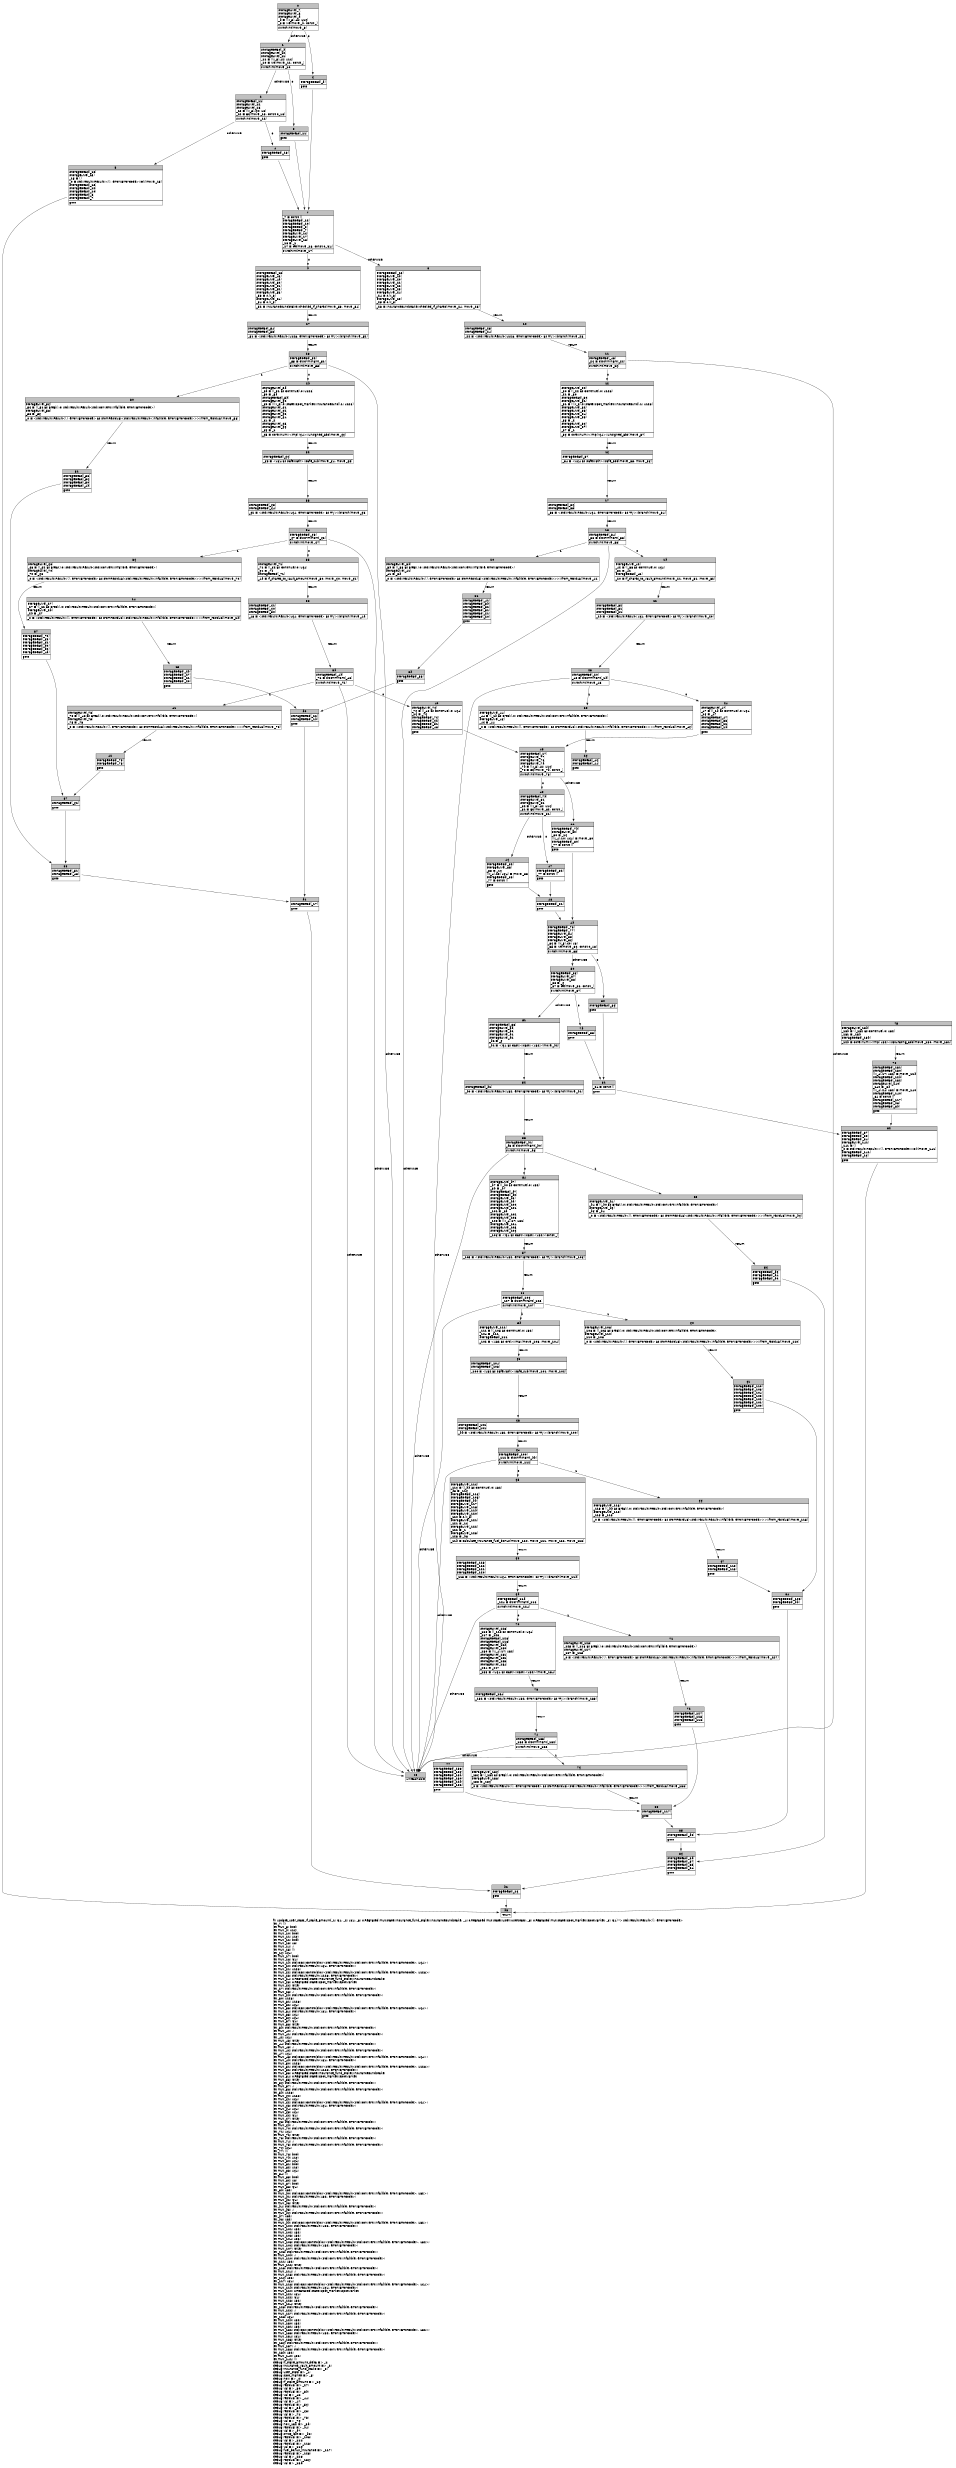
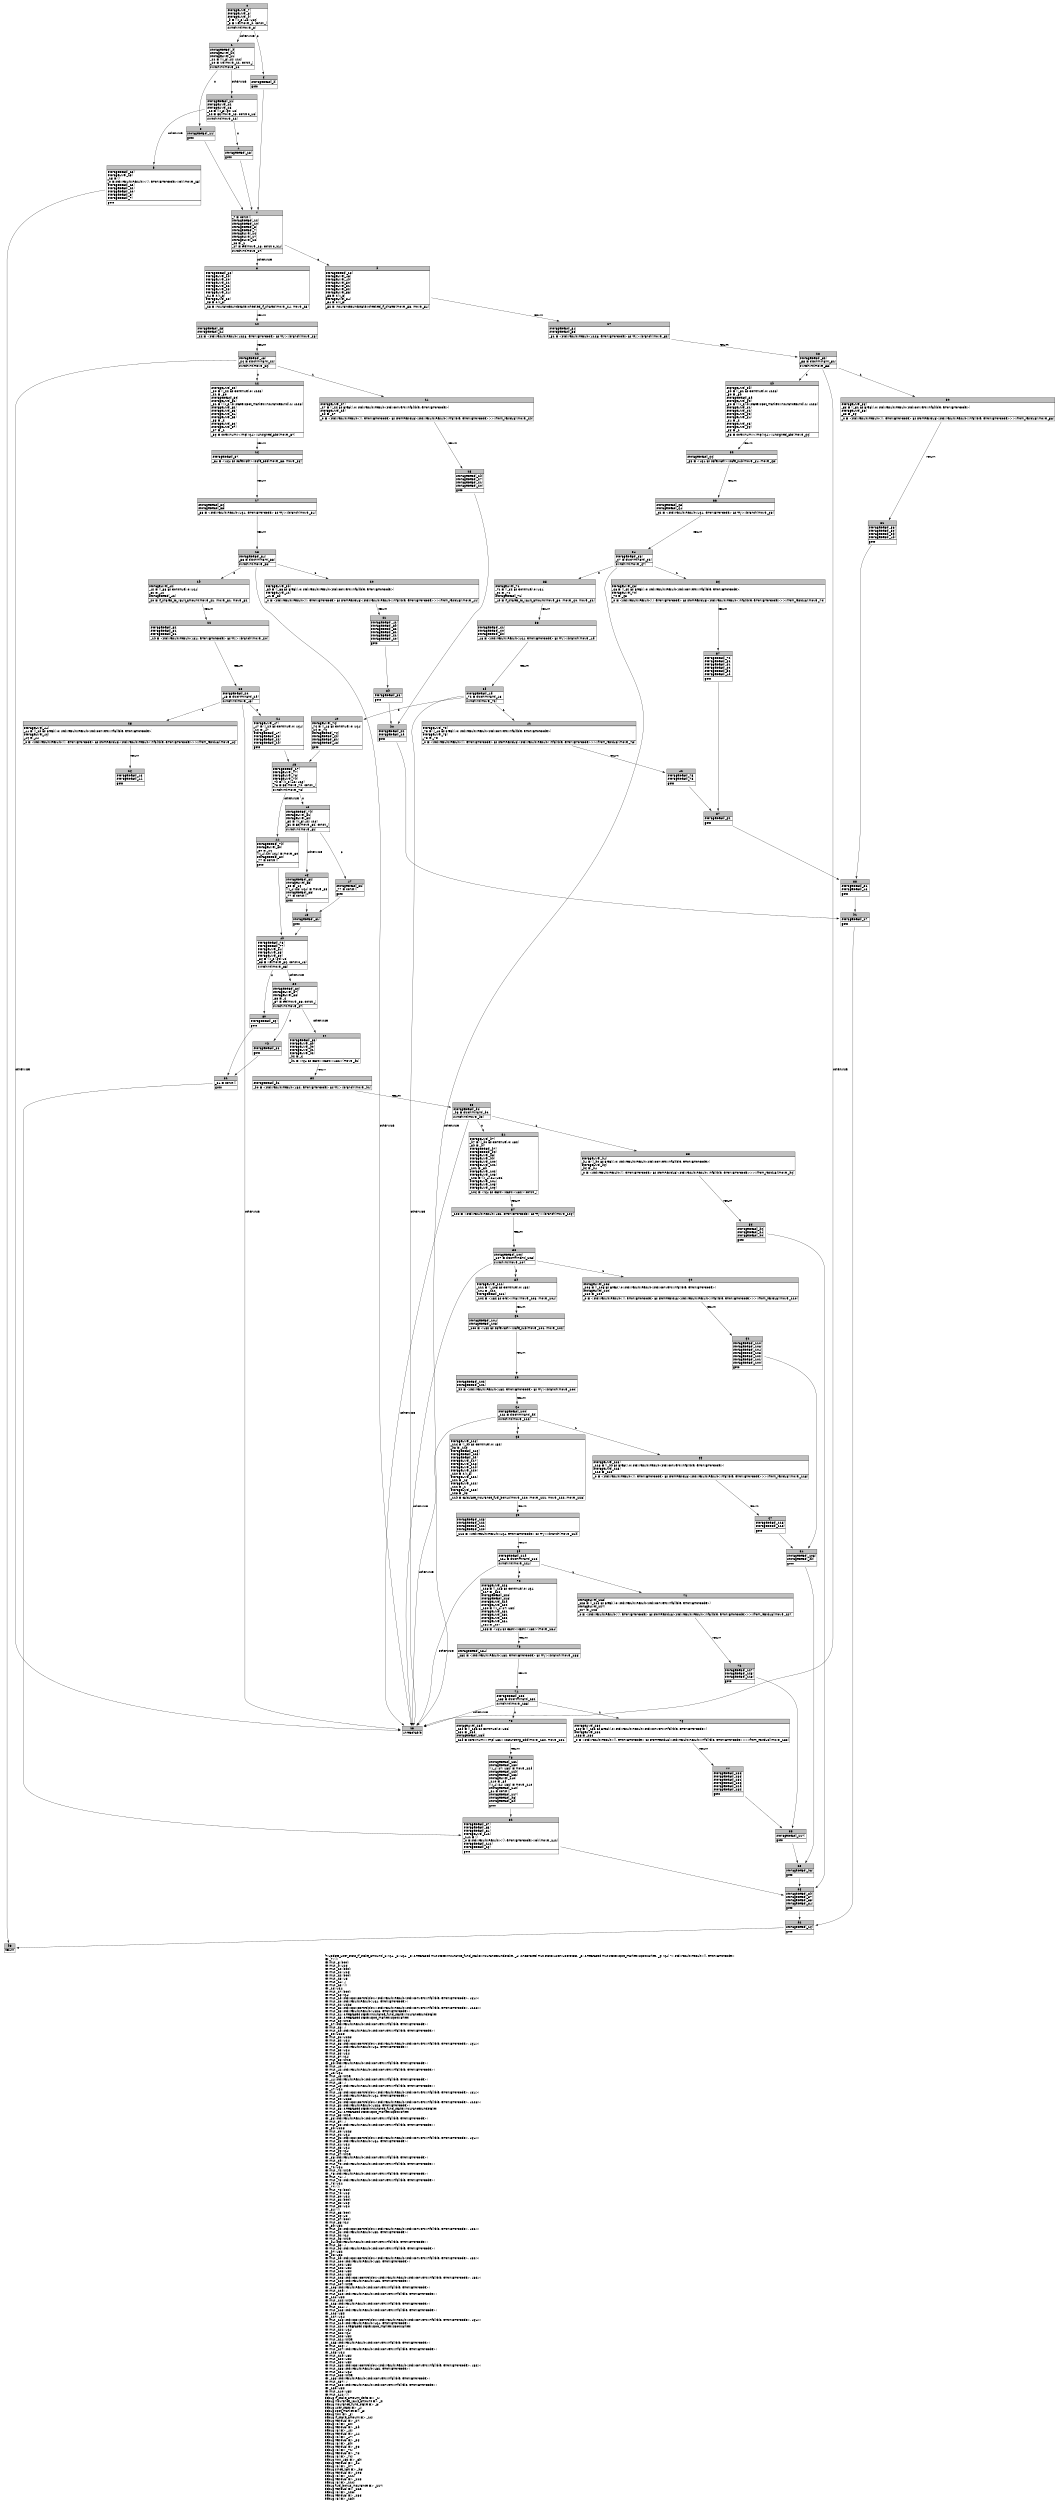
none -> (330, 381)
(507, 1221) -> (487, 1178)
(865, 1702) -> (671, 1871)
none -> (514, 1712)
(622, 1796) -> (702, 1754)
